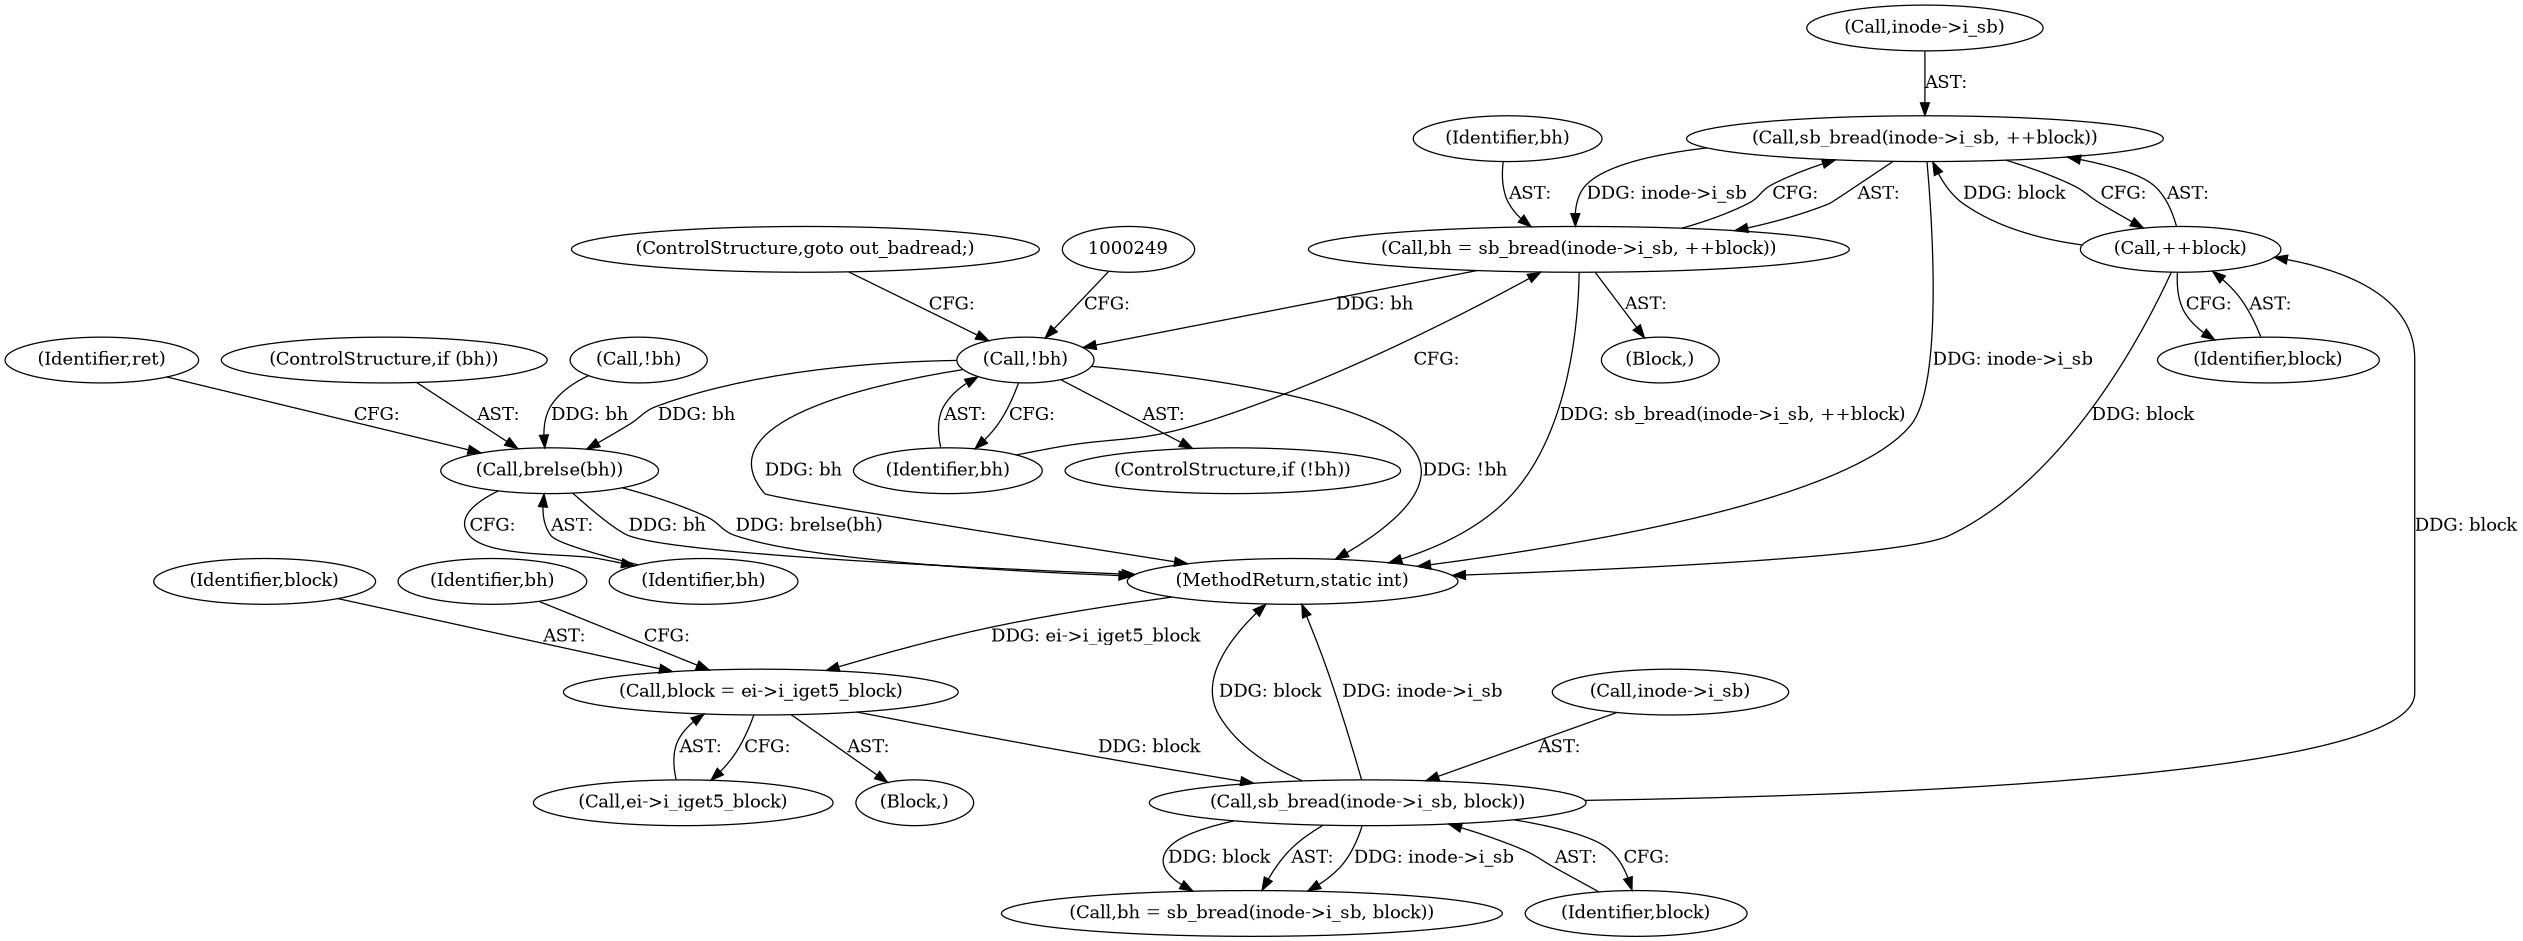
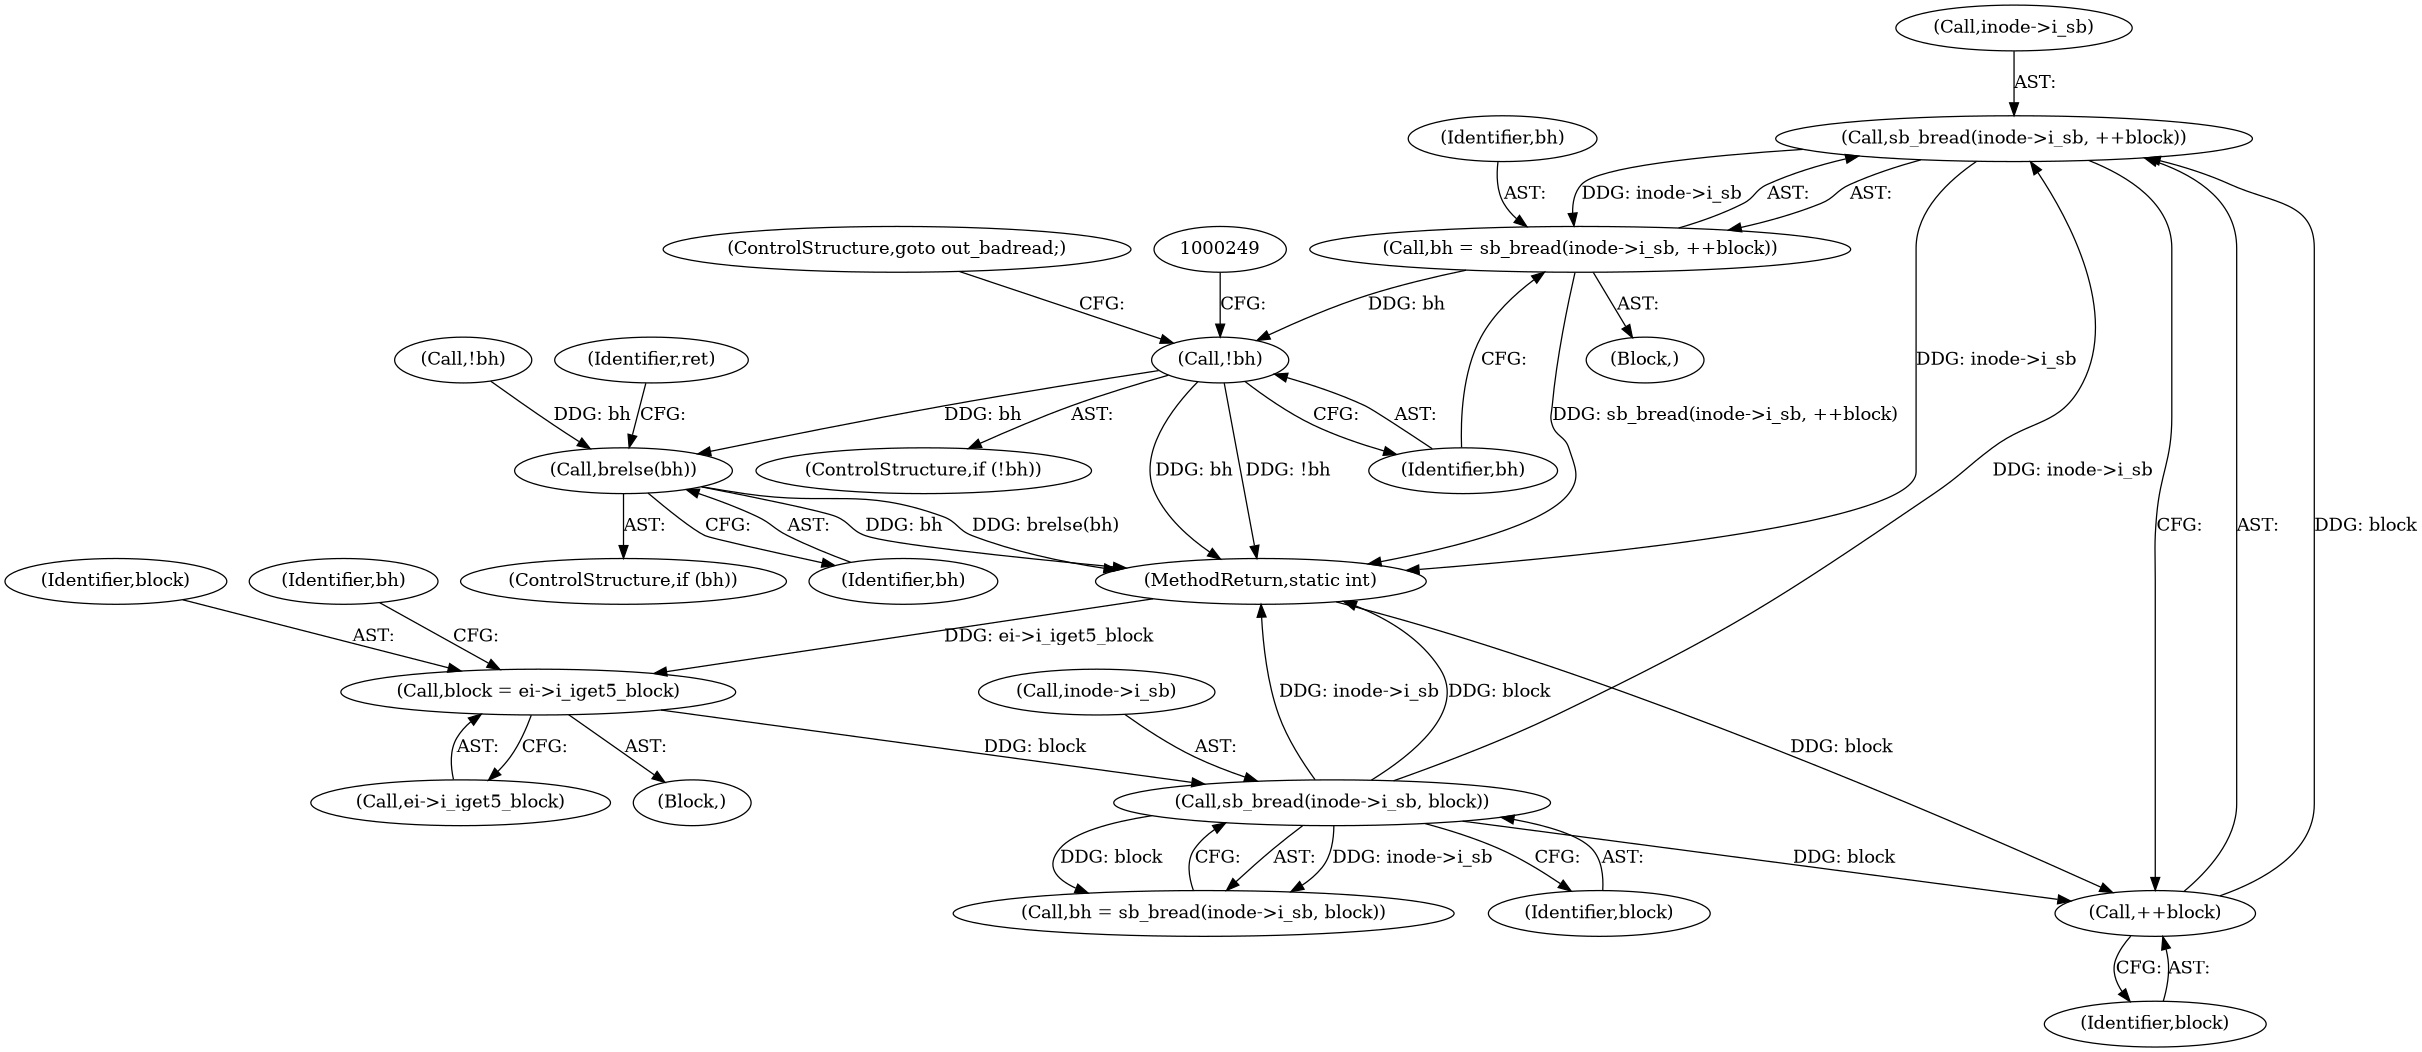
(1798, 194) -> (1791, 194)
(462, 412) -> (624, 520)
(1883, 549) -> (1724, 730)
none -> (1851, 550)
none -> (1191, 855)
